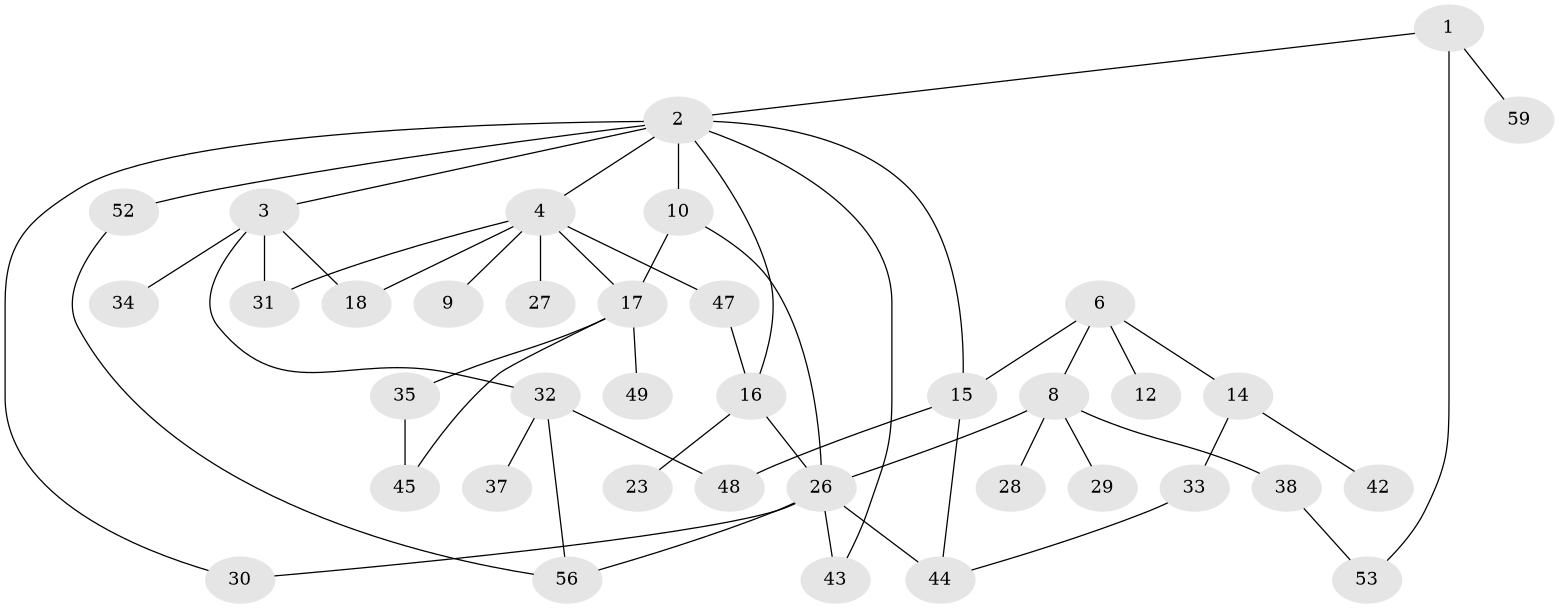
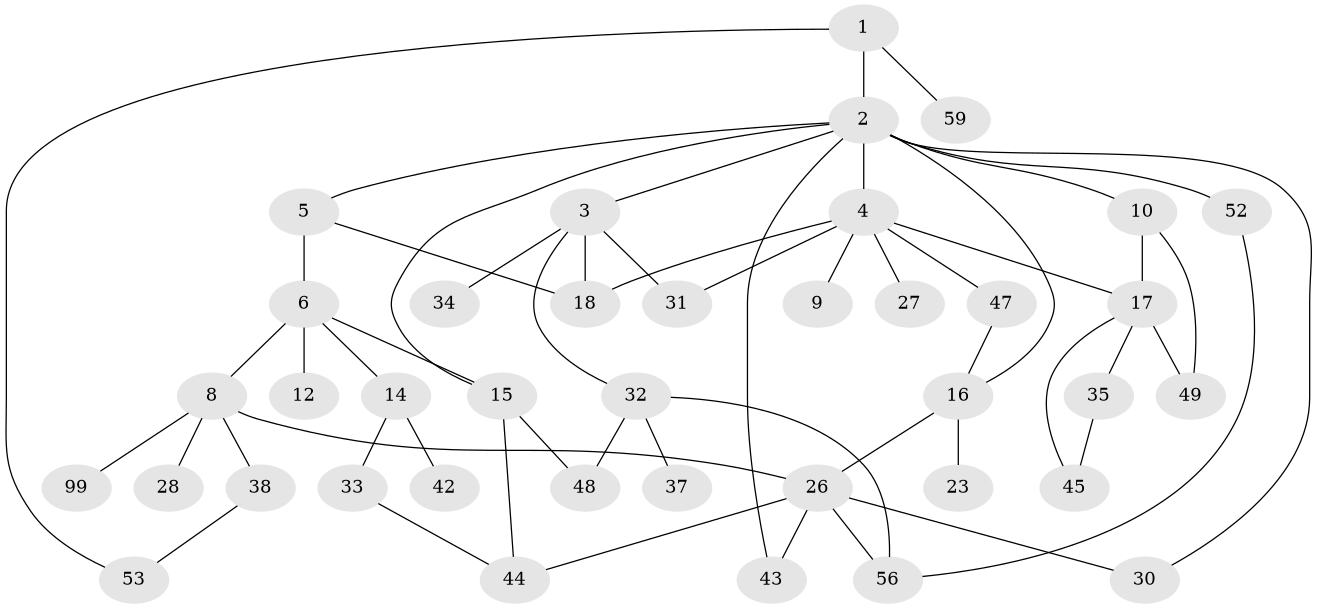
none -> (304, 212)
(795, 329) -> (1192, 299)
(1103, 488) -> (77, 488)
